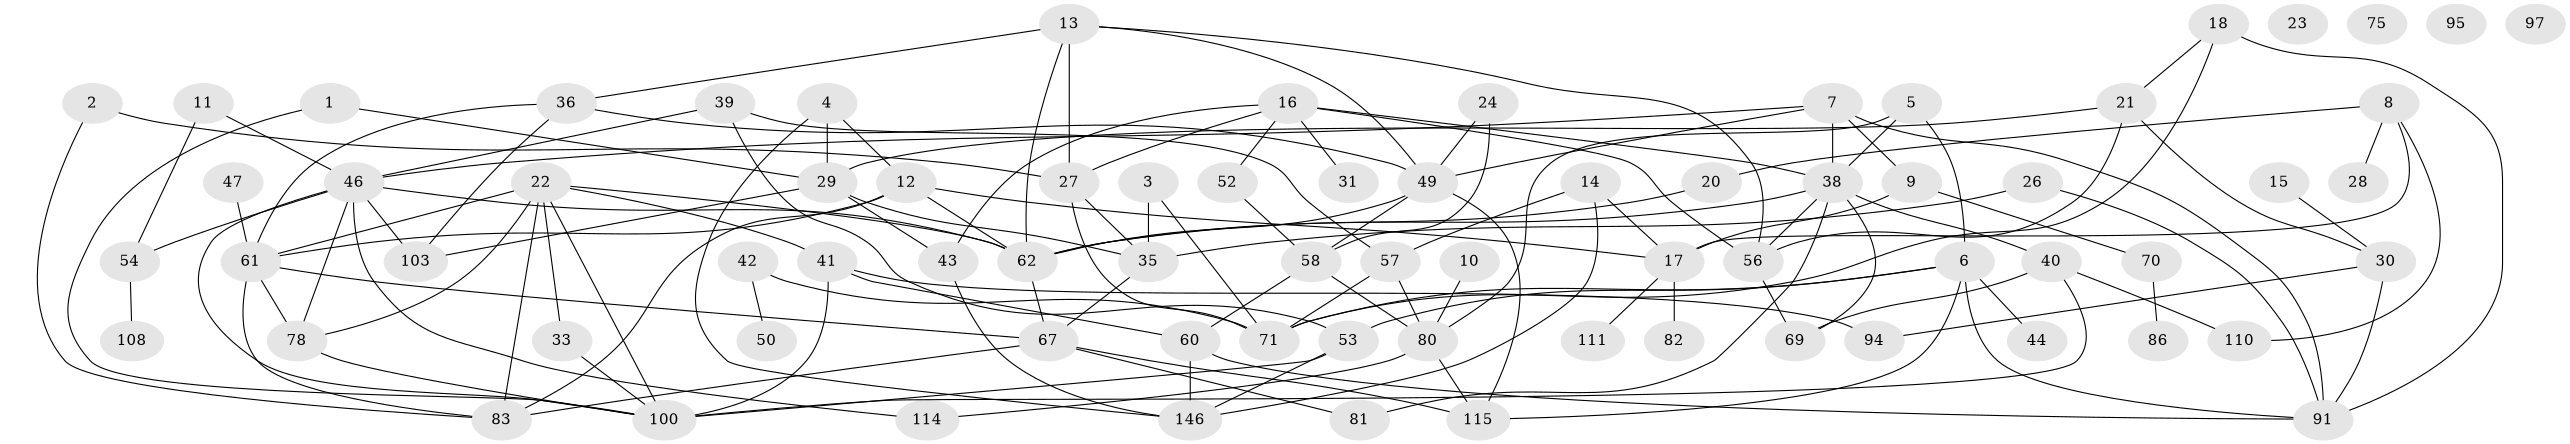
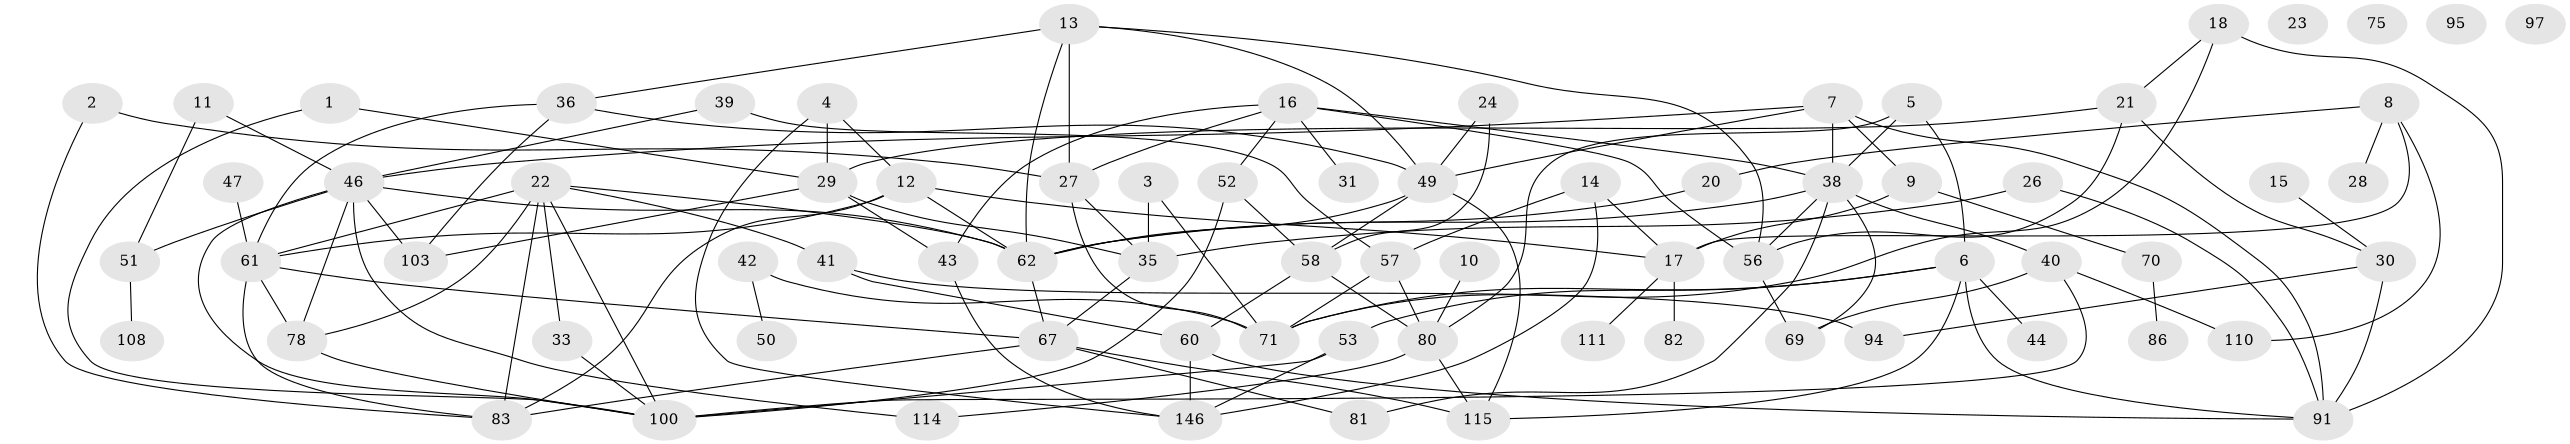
(130, 262) -> (130, 262)
(888, 265) -> none
(799, 369) -> (1000, 383)
